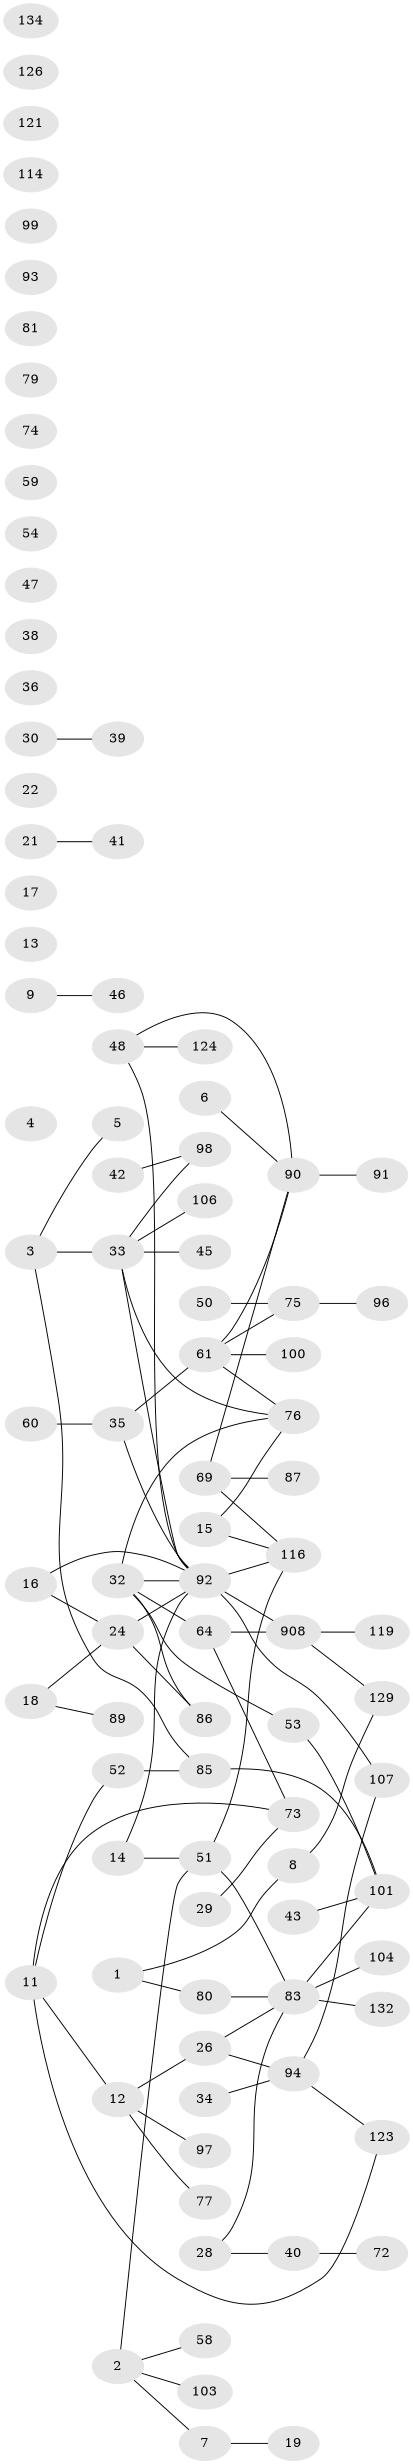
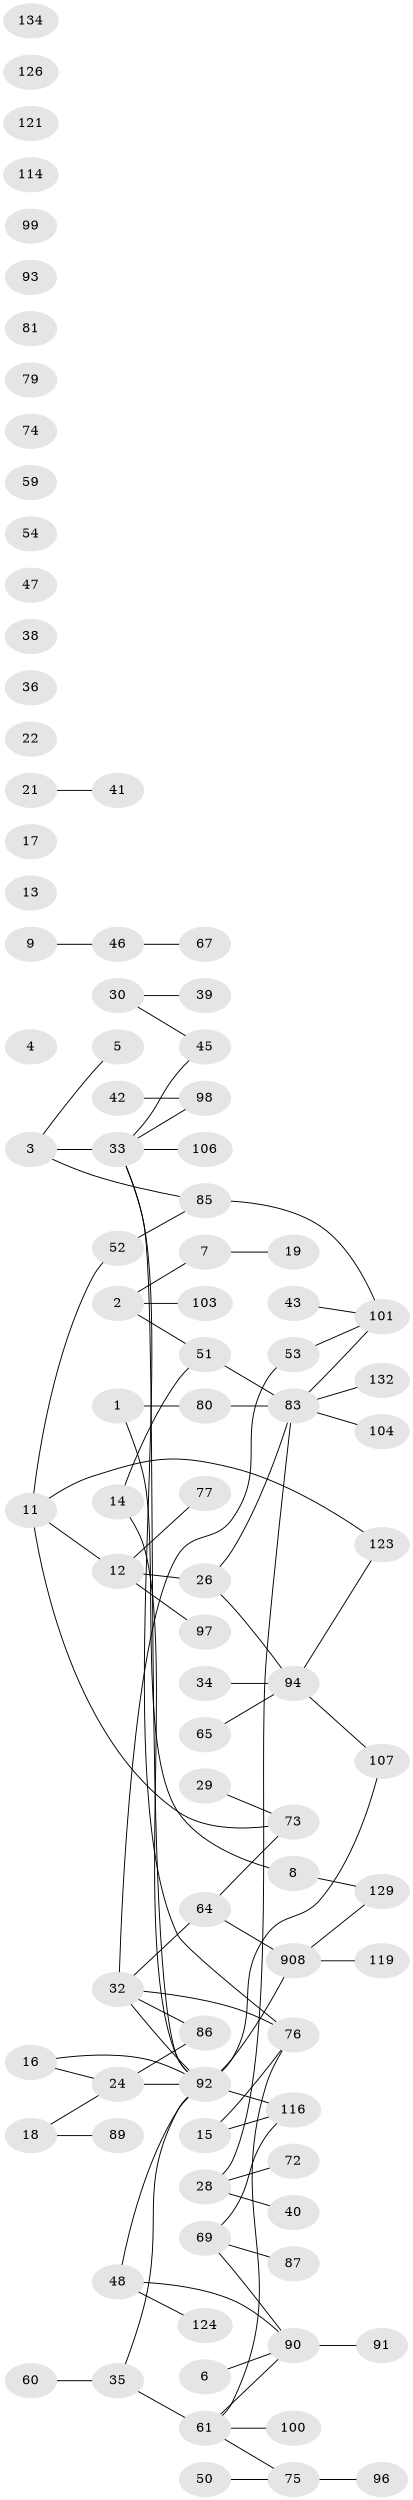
none -> (205, 944)
none -> (162, 1021)
(249, 1692) -> none
none -> (205, 1735)
(332, 2253) -> (242, 2176)
(205, 2341) -> none
